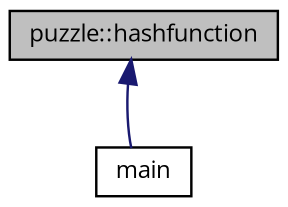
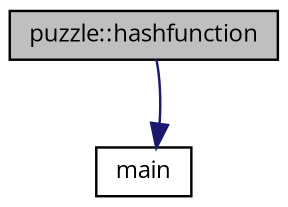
(128, 116) -> (160, 92)
